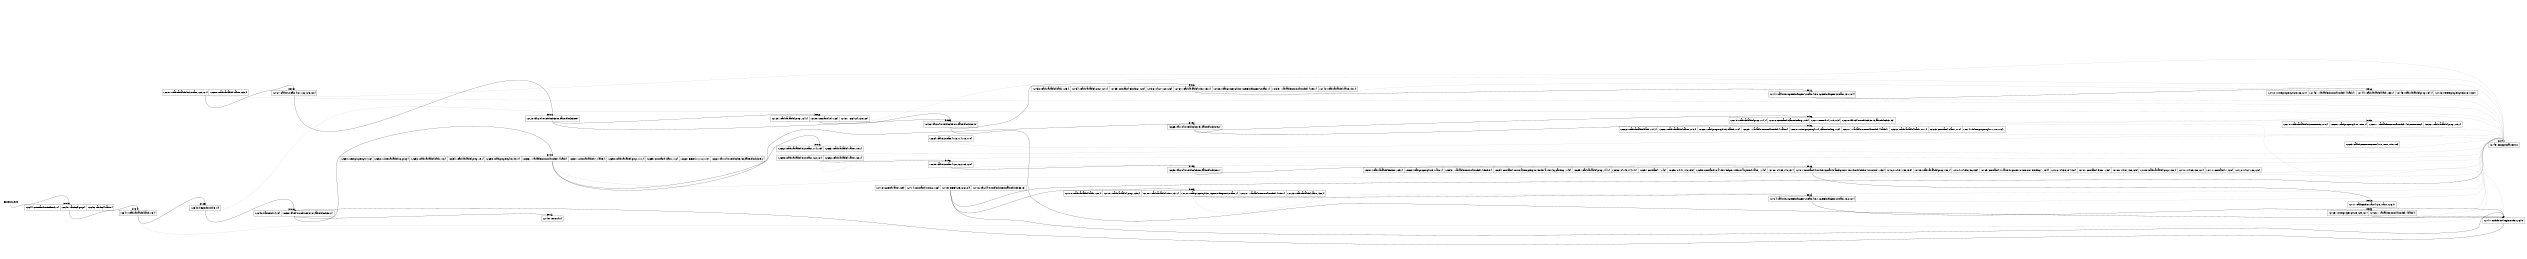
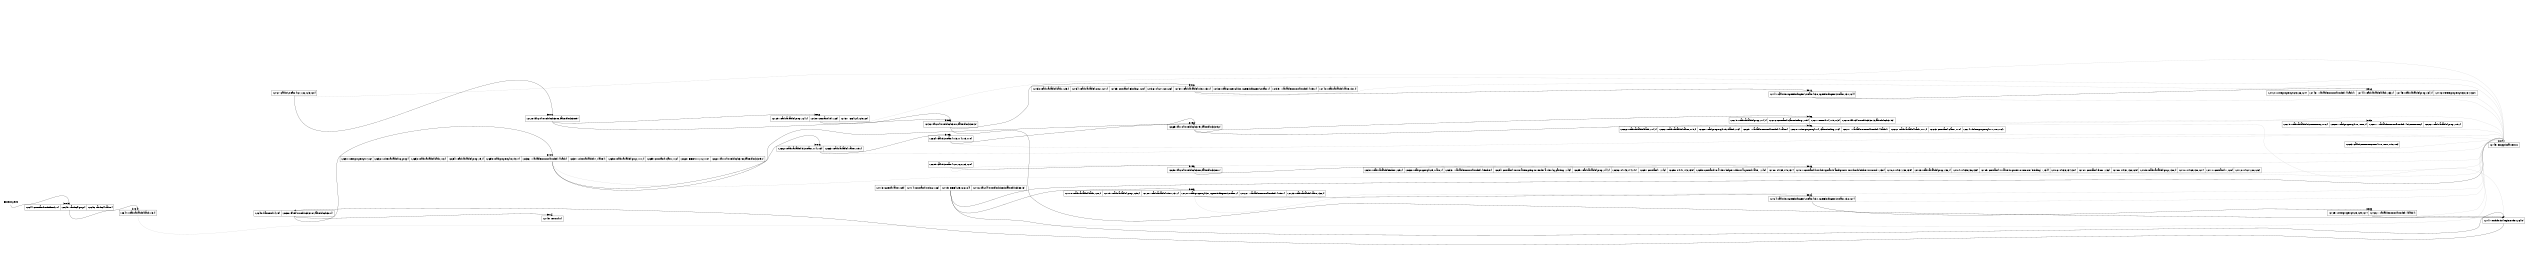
(205, 92) -> none
none -> (1073, 131)
none -> (885, 147)
(820, 158) -> none
(2372, 205) -> none
(205, 208) -> none
